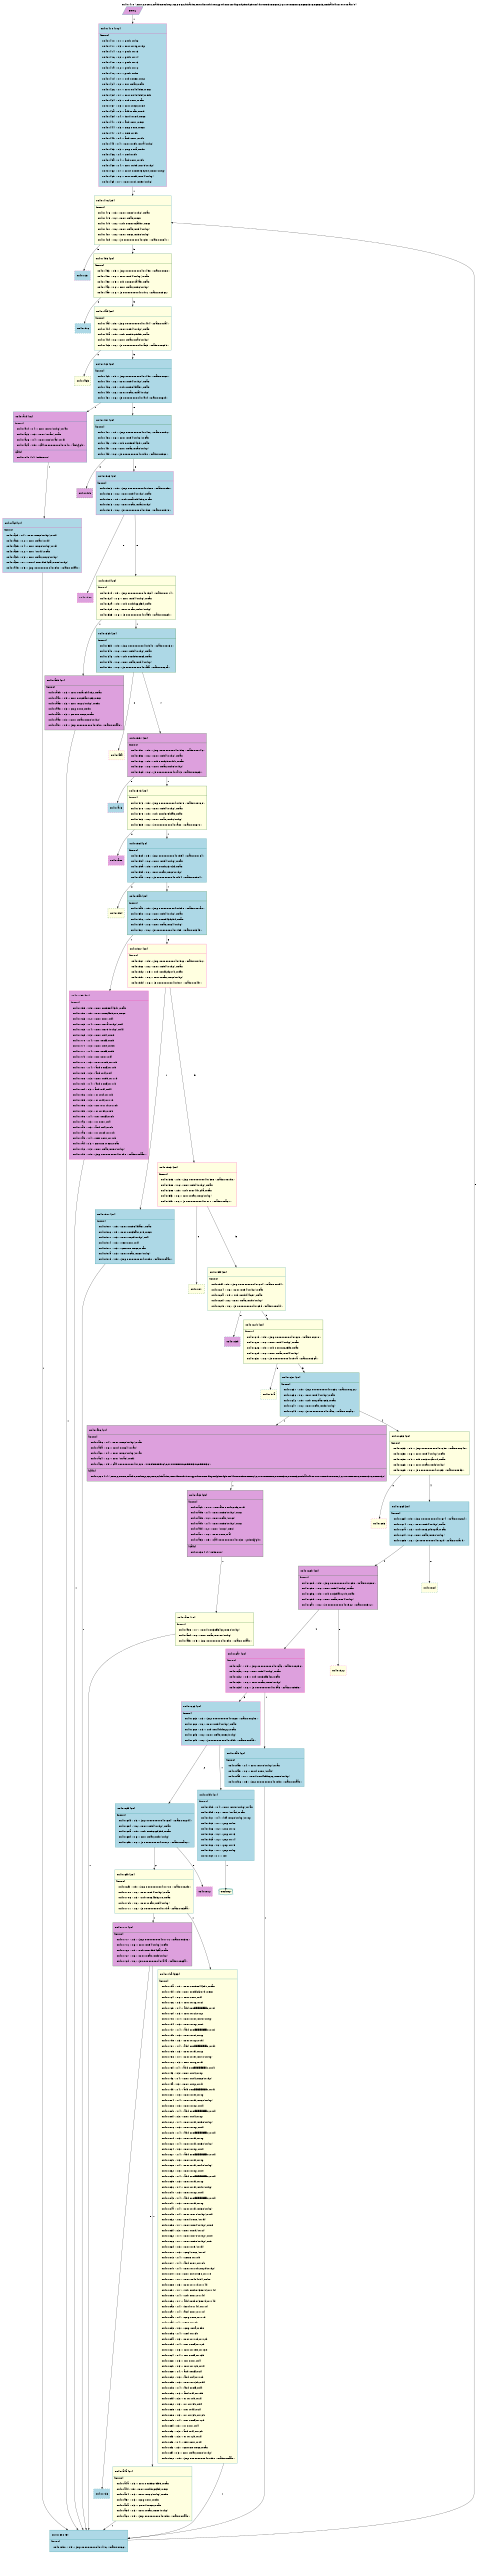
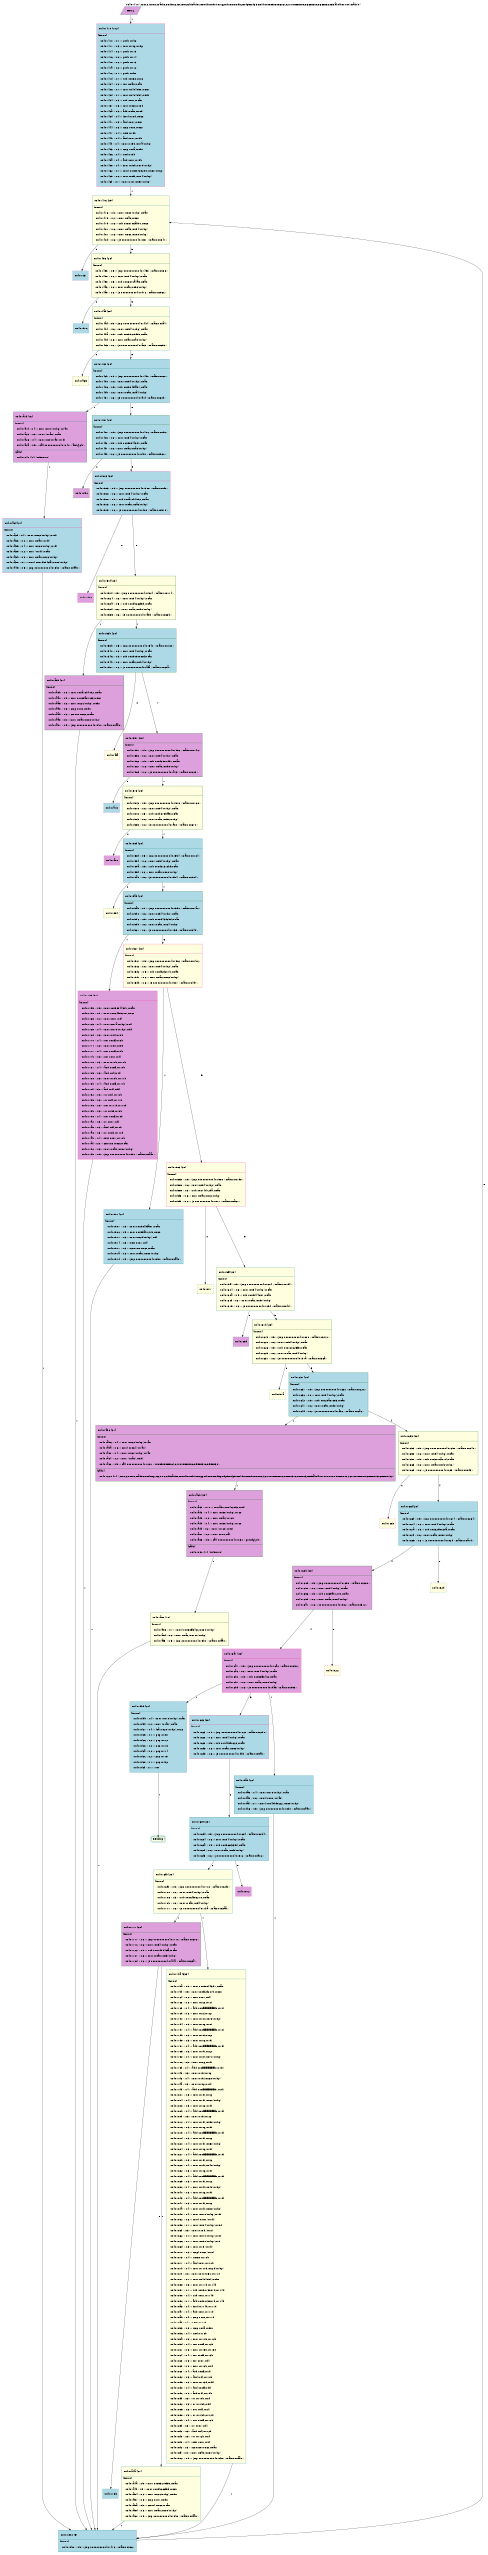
(220, 1767) -> (205, 1691)
